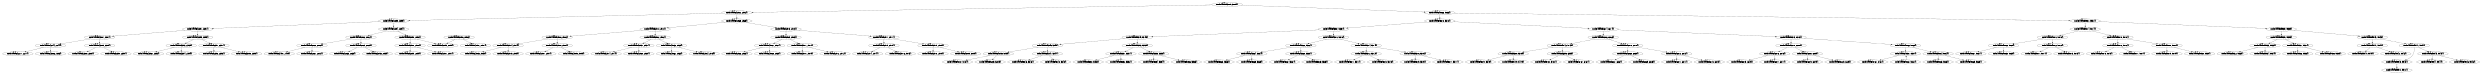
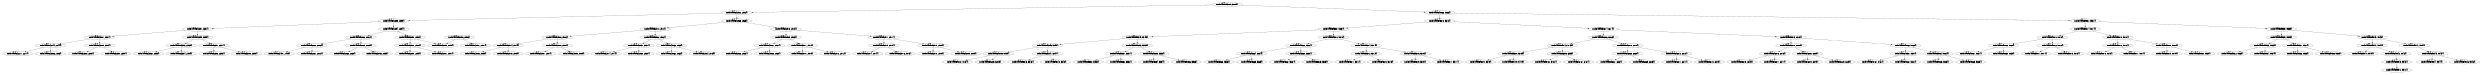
(2413, 55) -> (2396, 57)
(1906, 58) -> (1905, 57)
